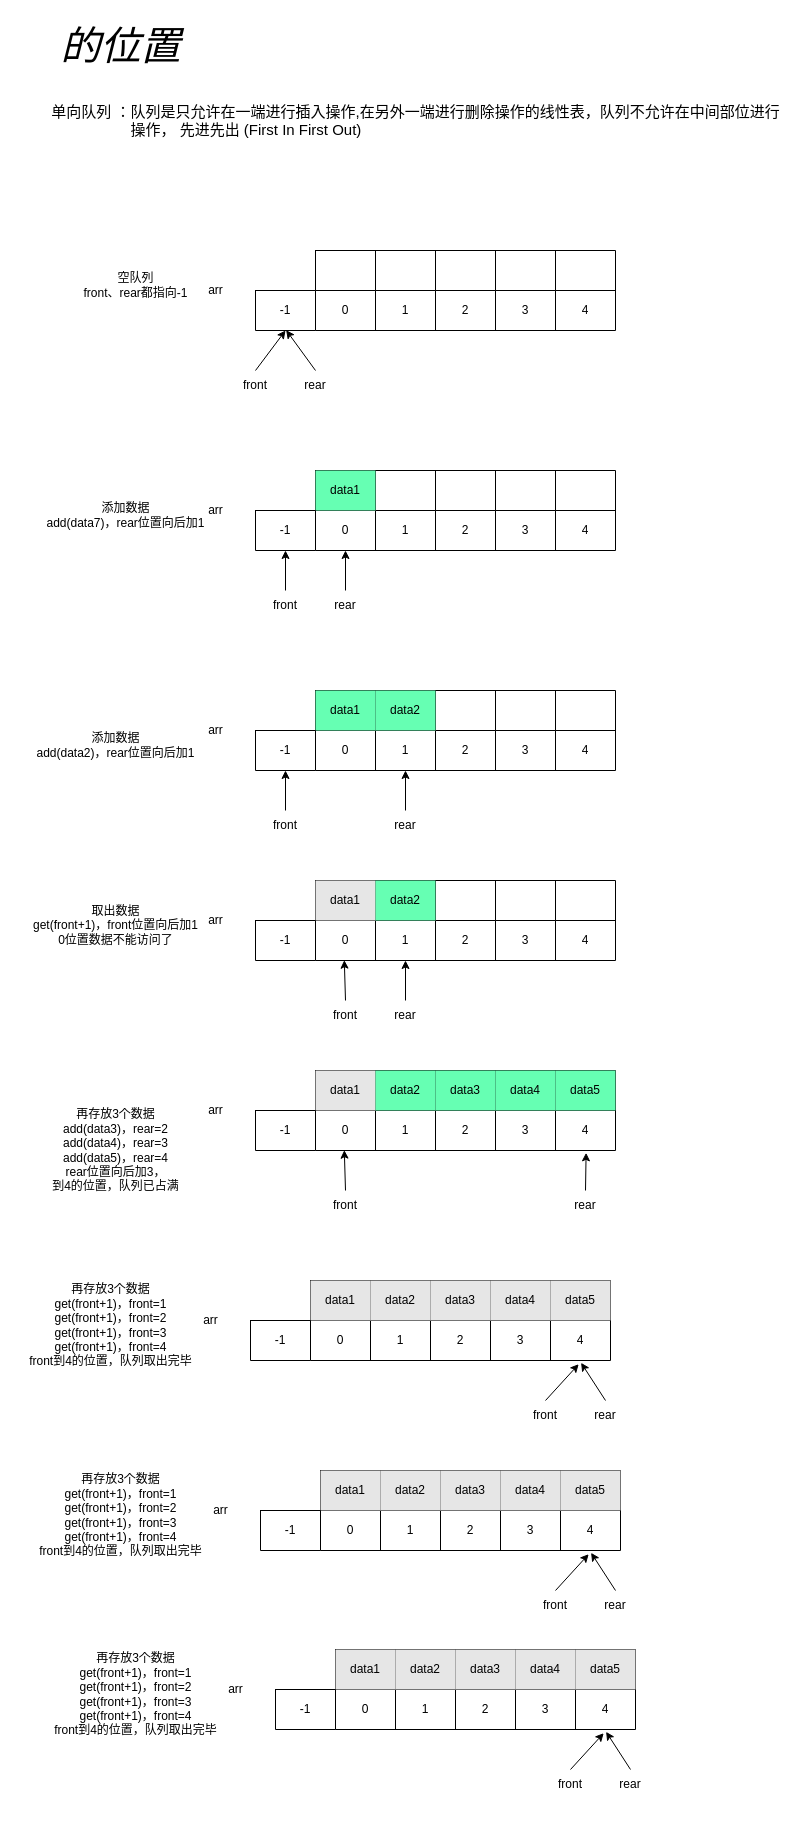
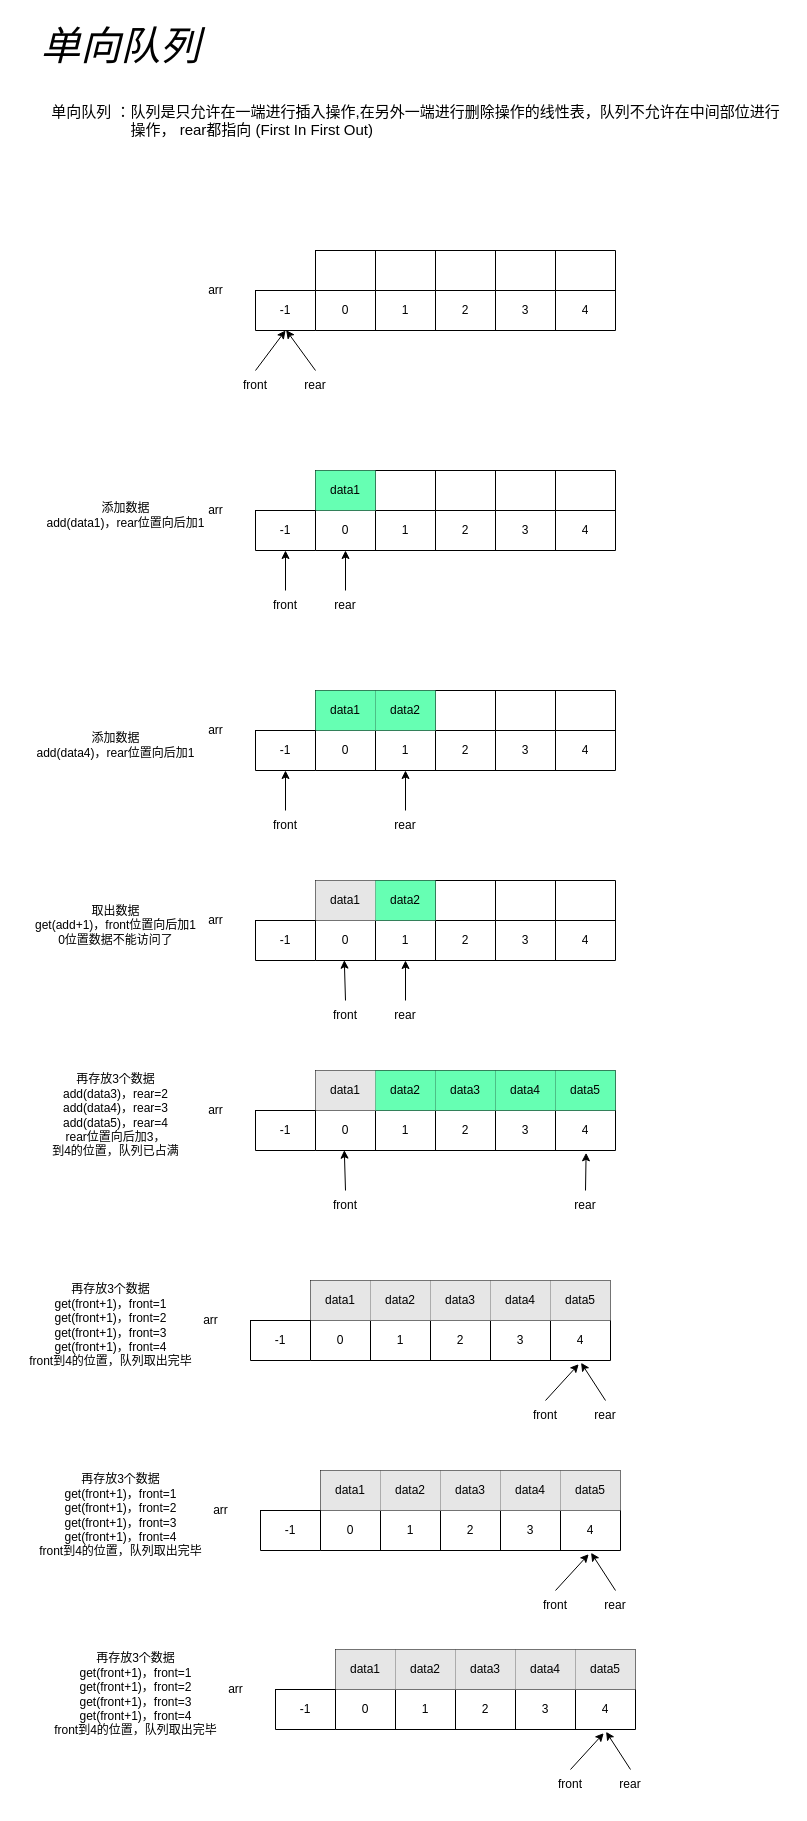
(121, 46) -> (121, 46)
(416, 121) -> (416, 121)
(136, 286) -> none
(126, 516) -> (126, 516)
(116, 746) -> (116, 746)
(116, 926) -> (116, 926)
(116, 1151) -> (116, 1116)
